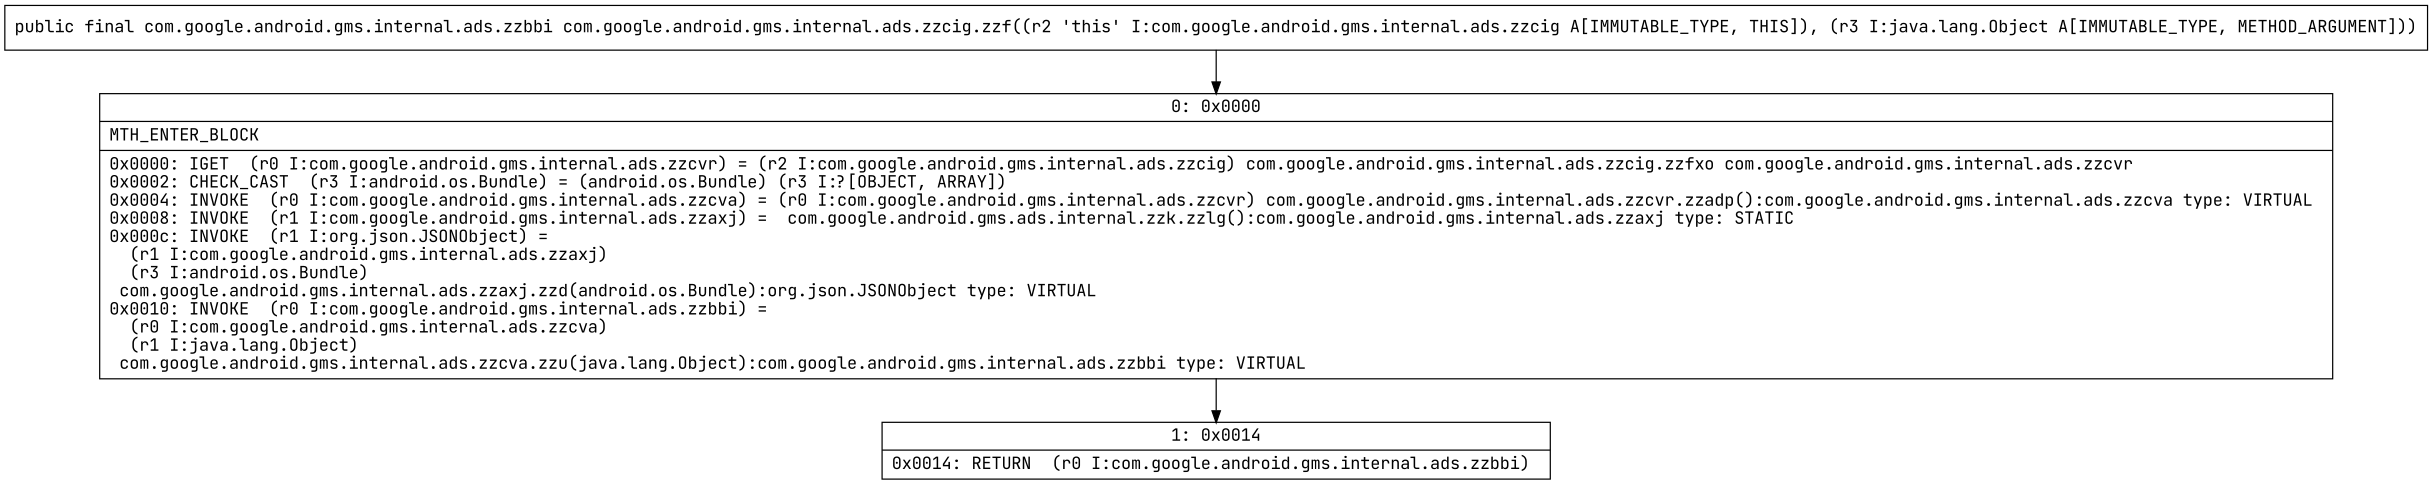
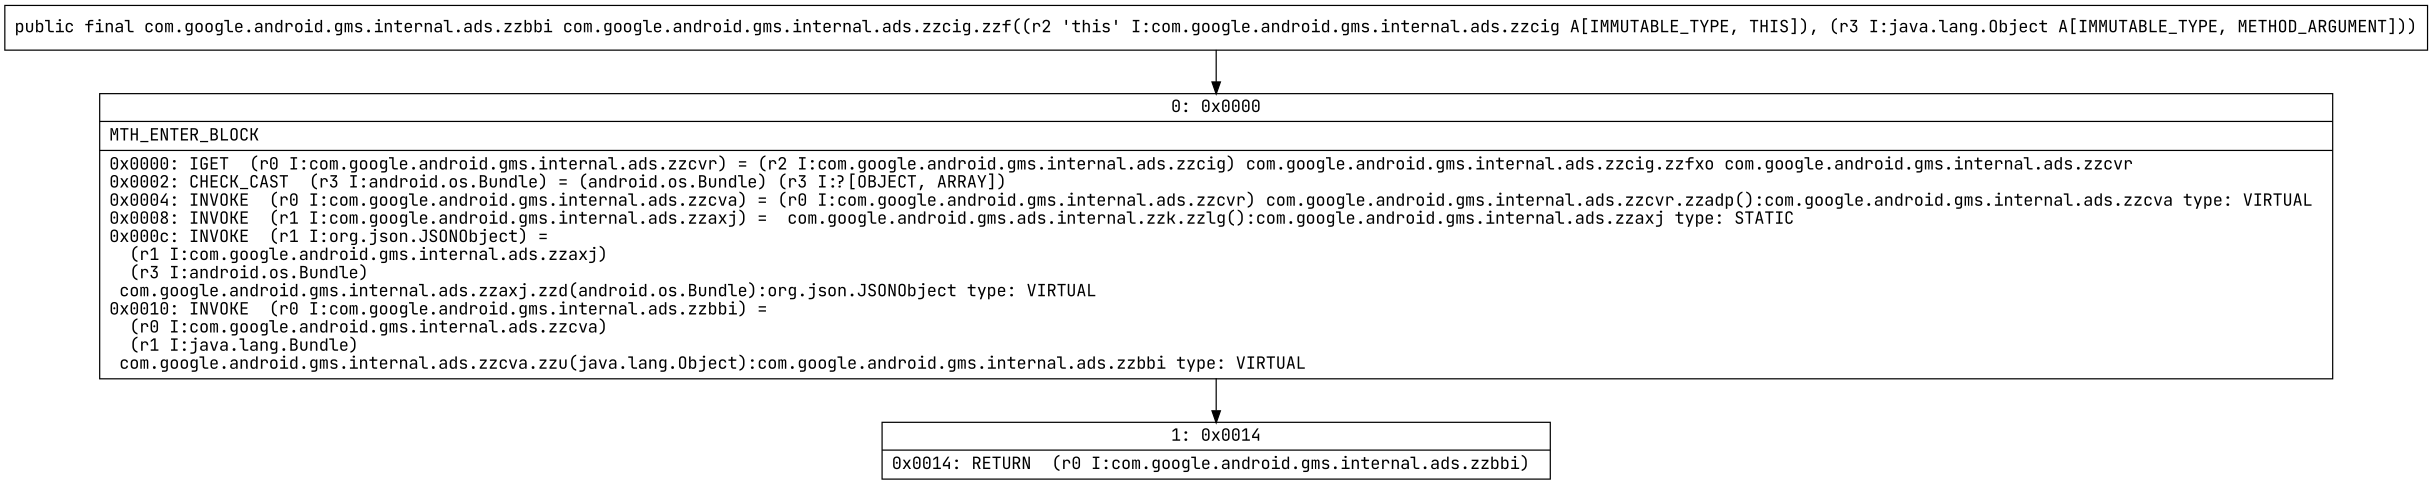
(234, 346) -> (234, 346)
